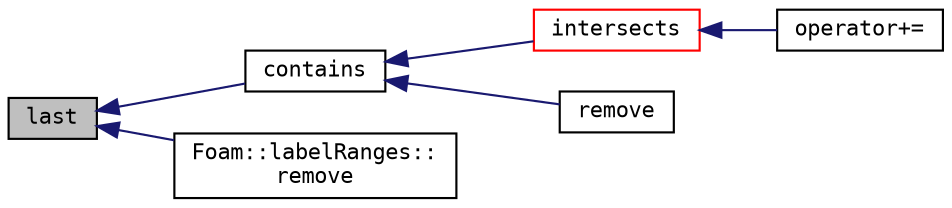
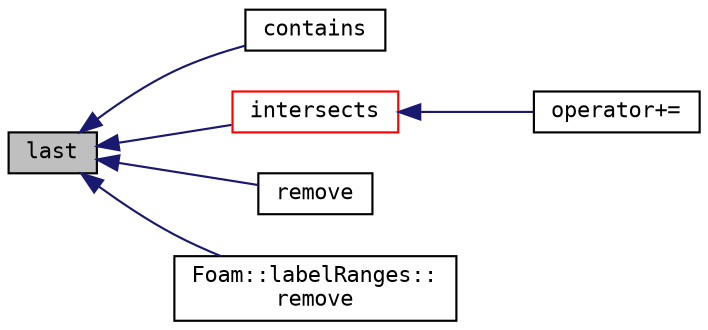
(470, 50) -> (175, 134)
(484, 94) -> (188, 174)
